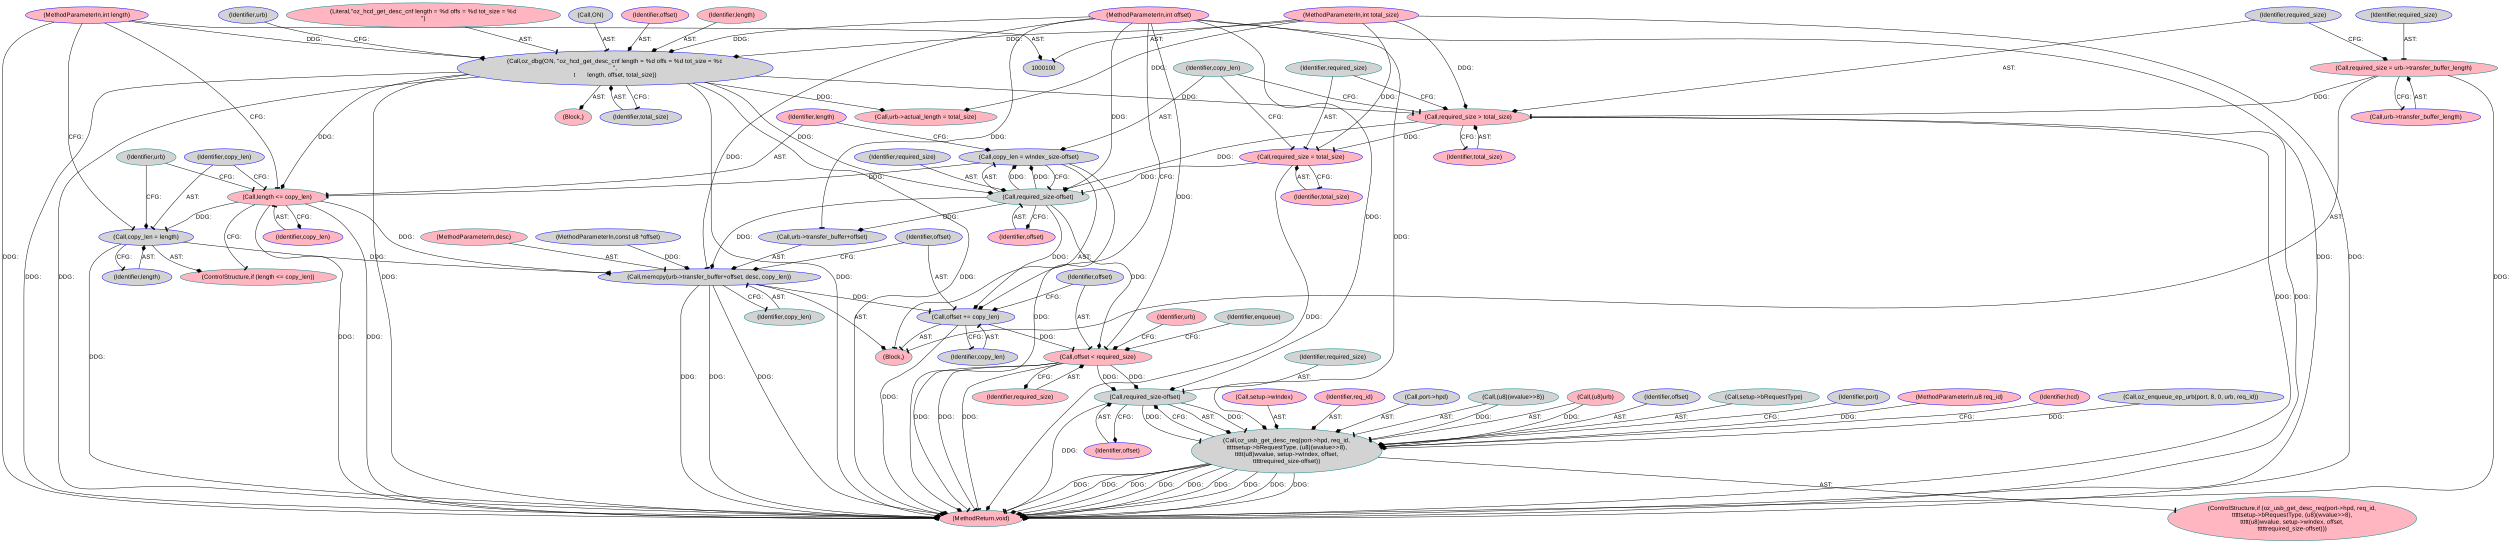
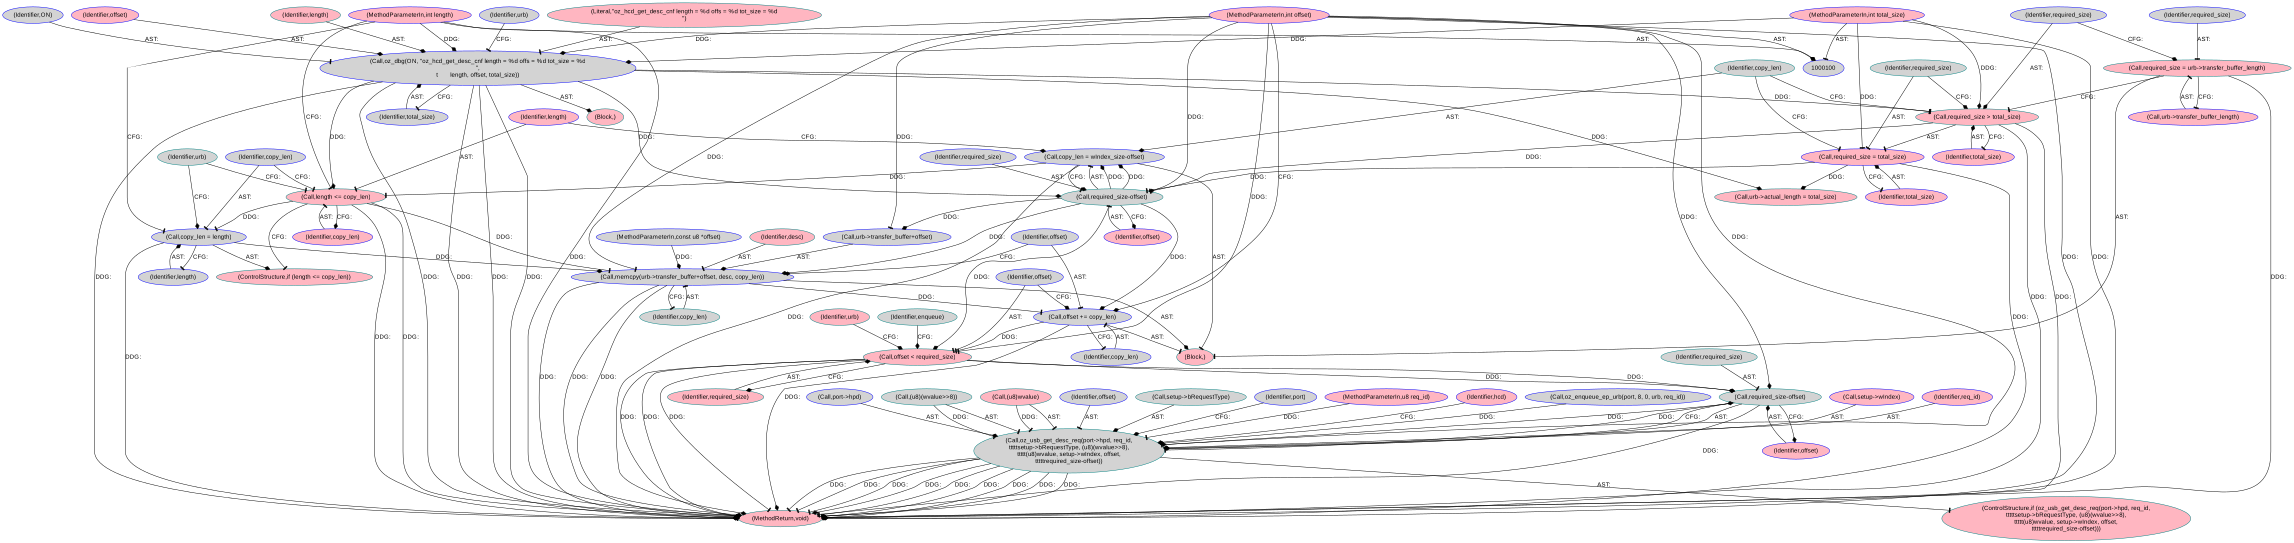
(591, 15) -> (33, 15)
none -> (1656, 31)
(1134, 57) -> (1827, 176)
(2414, 95) -> (2181, 93)
(2323, 97) -> (2089, 97)
(1413, 137) -> (1934, 137)
(474, 237) -> (782, 237)
(1596, 397) -> (1016, 397)
